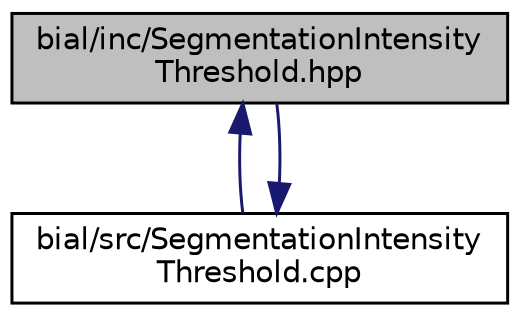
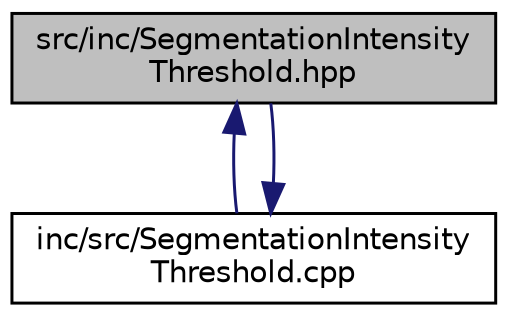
(260, 58) -> (254, 58)
(260, 258) -> (254, 258)
